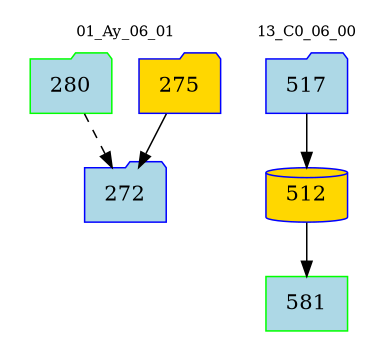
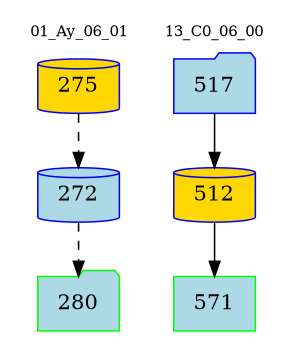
(180, 86) -> (79, 86)
(95, 134) -> (79, 242)
(156, 134) -> (79, 133)
(125, 195) -> (79, 195)
(307, 304) -> (215, 304)
